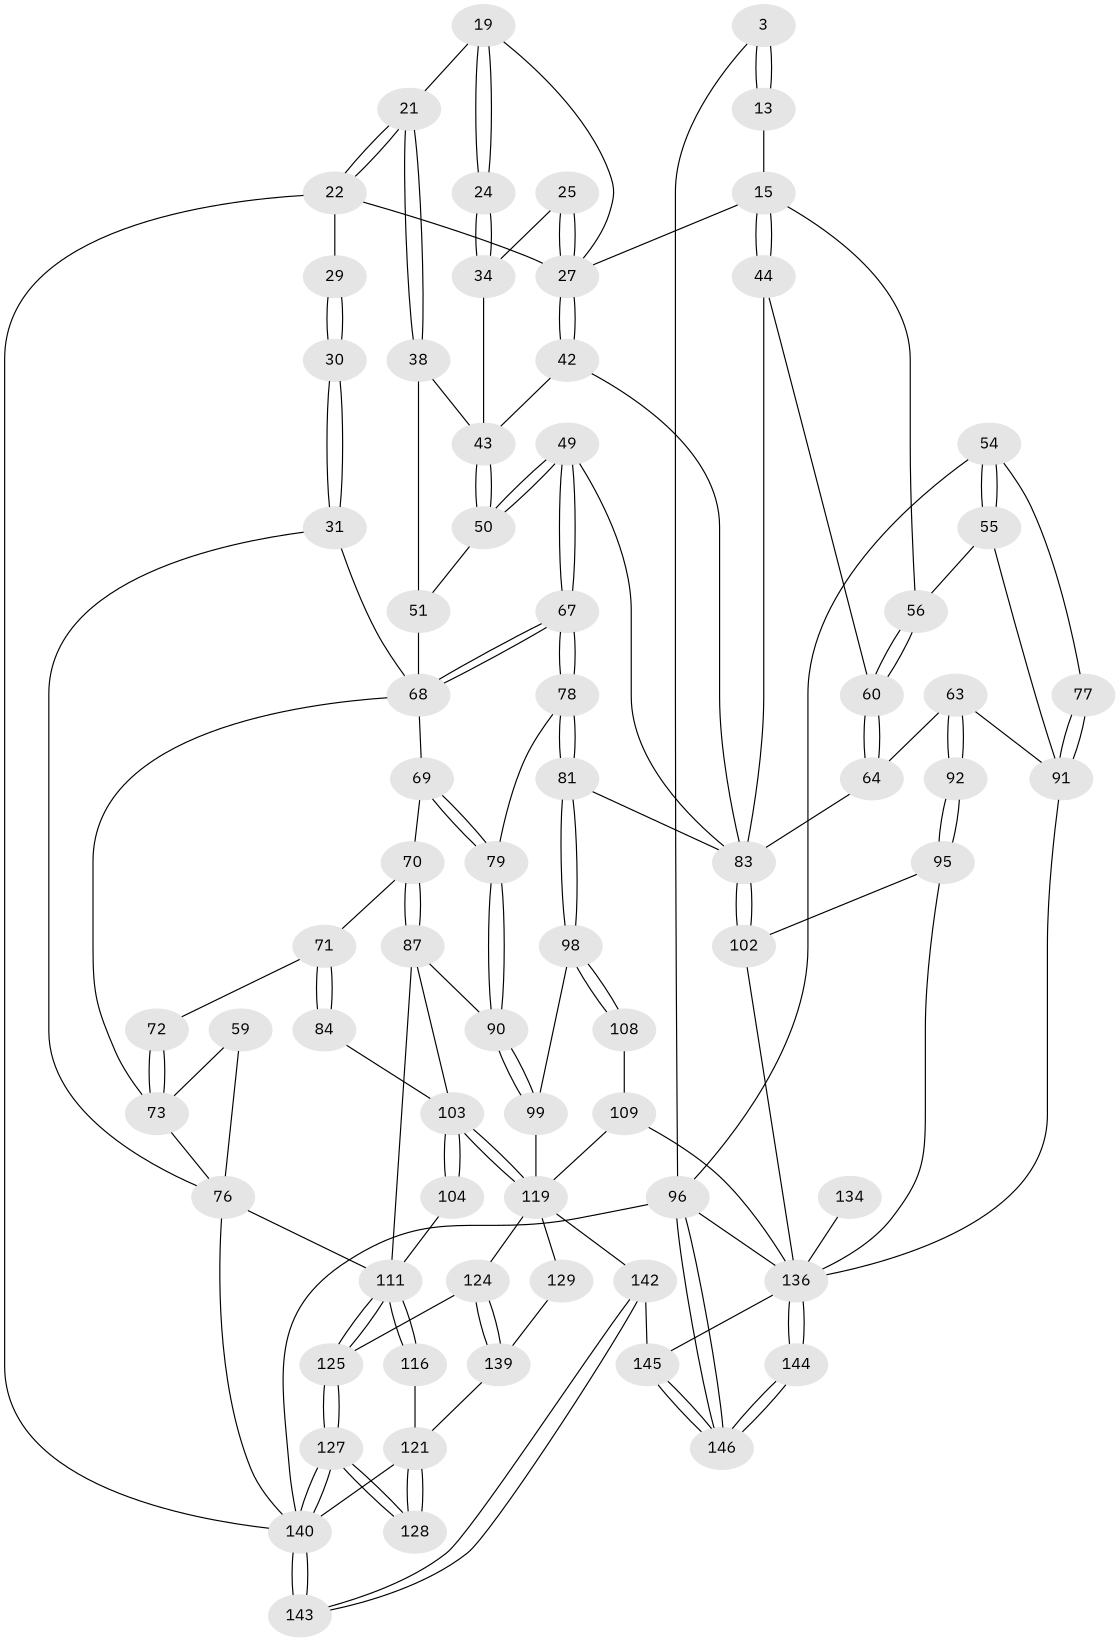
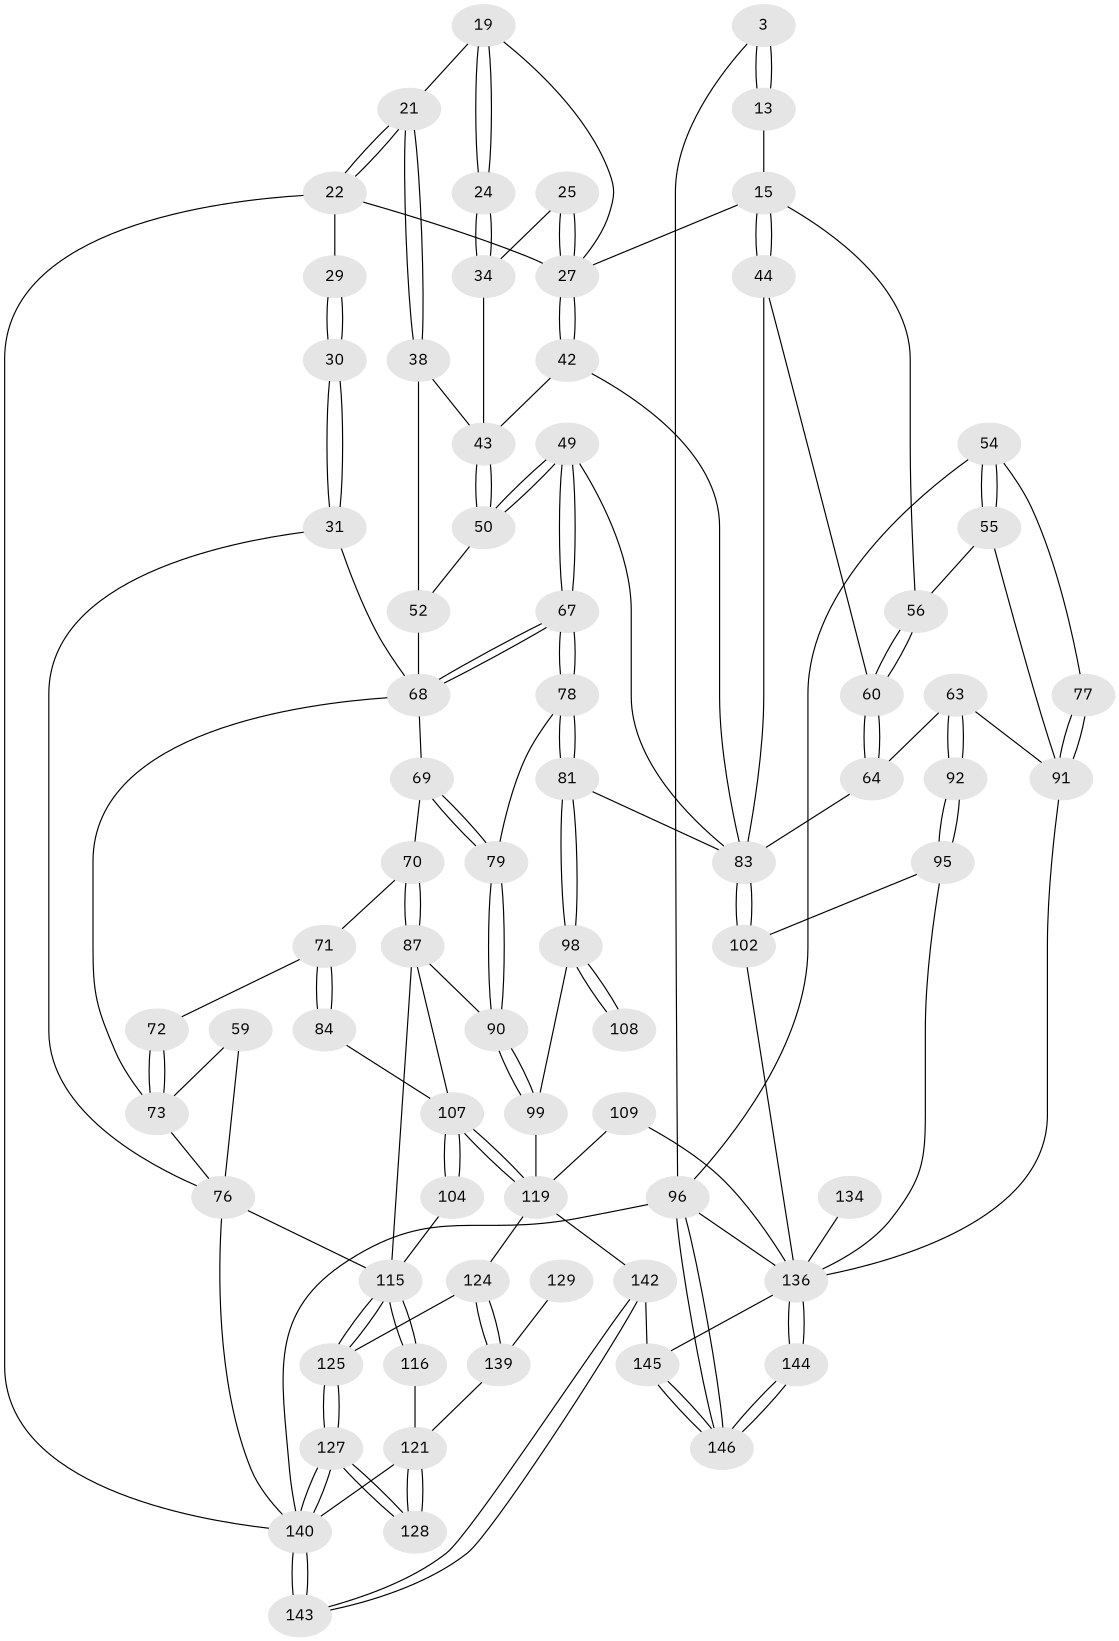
(419, 611) -> (419, 611)
(624, 1072) -> none
(452, 1114) -> (452, 1114)
(549, 1239) -> none
(391, 1281) -> (391, 1281)
